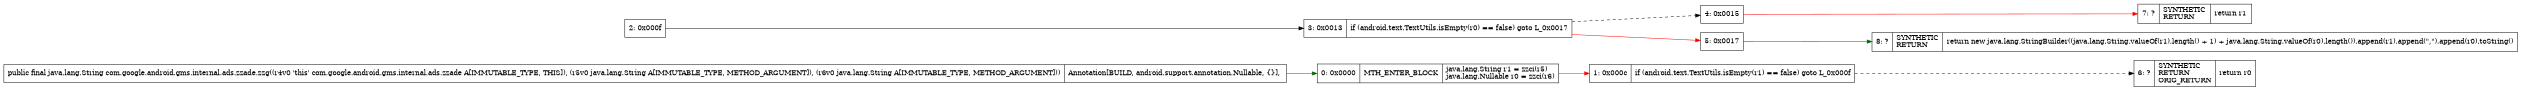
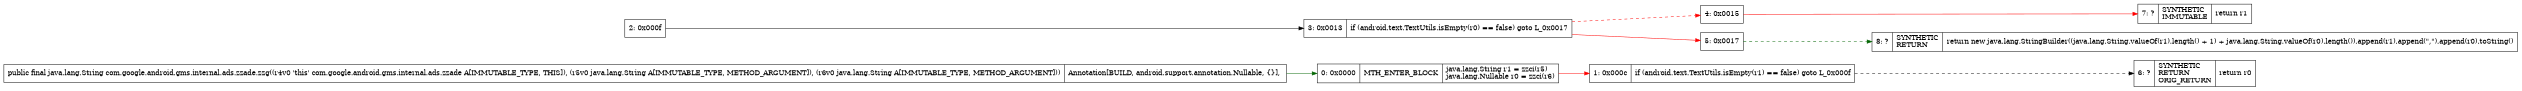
(2179, 17) -> (2185, 17)
(1634, 19) -> (1634, 19)
(1805, 42) -> (1805, 42)
